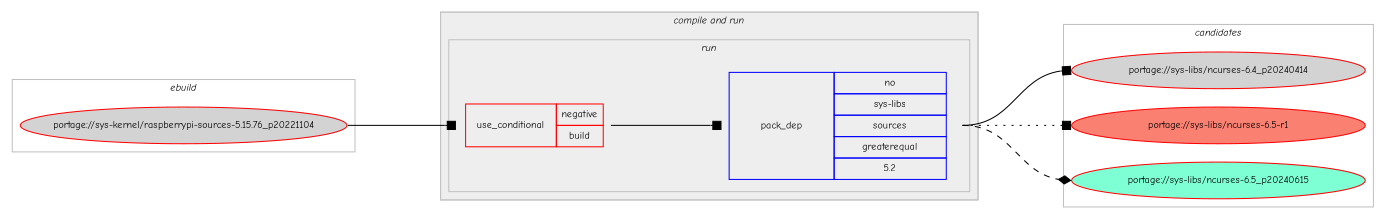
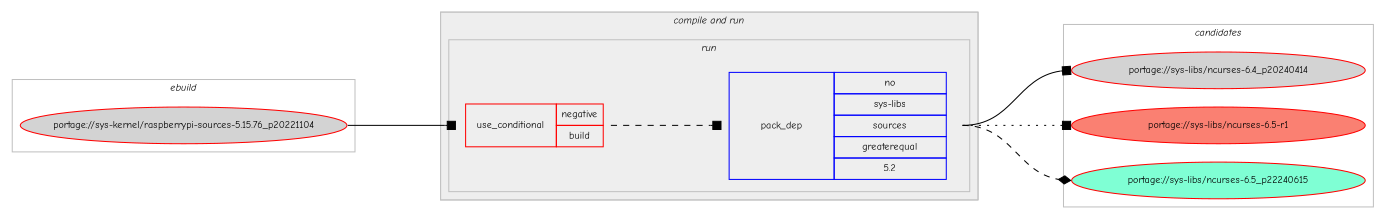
(661, 125) -> (661, 125)
(1218, 180) -> (1218, 180)
